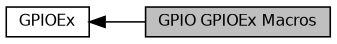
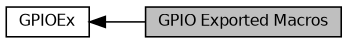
(238, 22) -> (243, 22)
